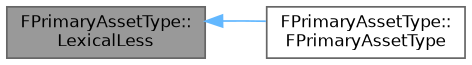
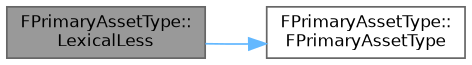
(244, 21) -> (227, 44)
